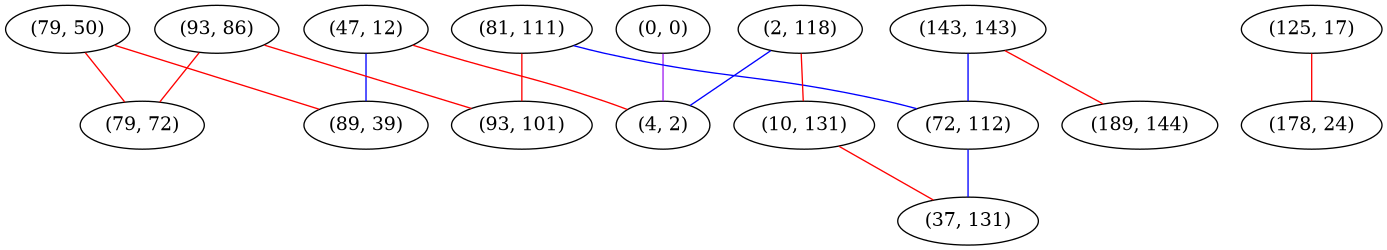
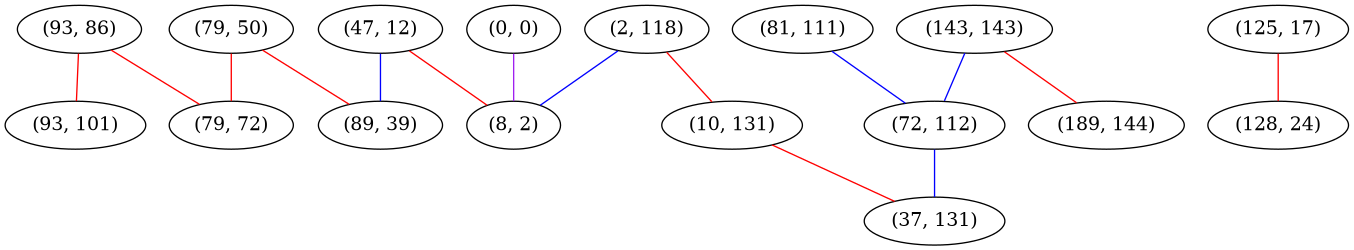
(522, 86) -> none
(663, 125) -> (514, 125)
(1312, 125) -> (1278, 125)
